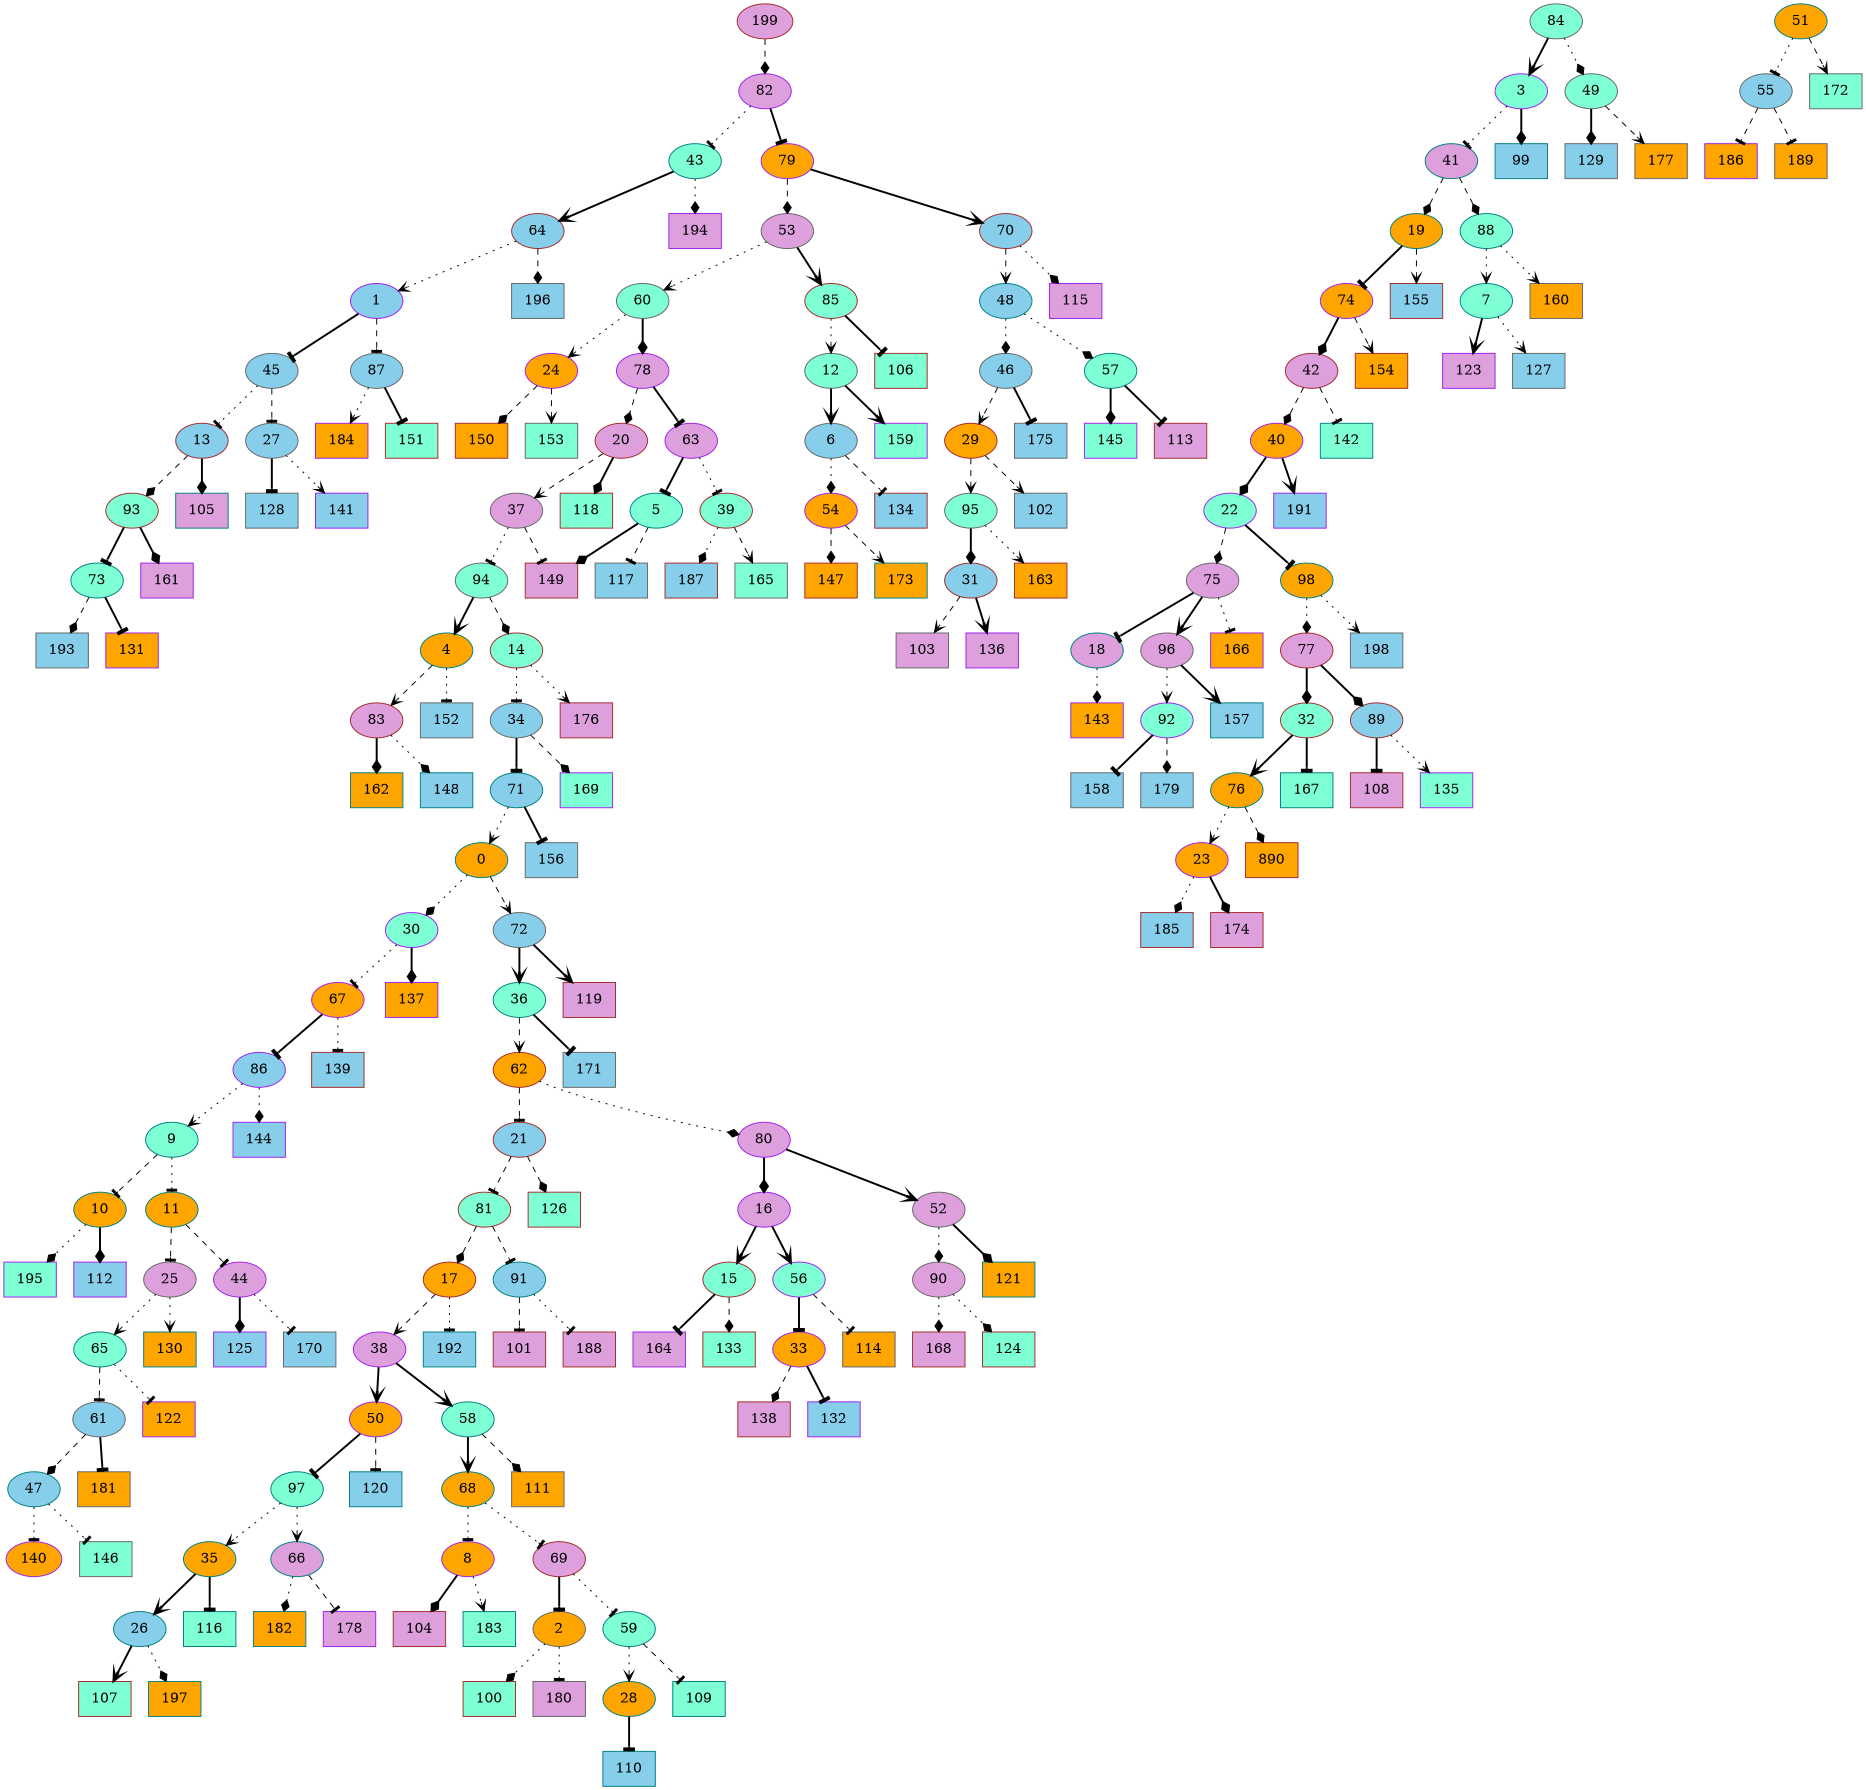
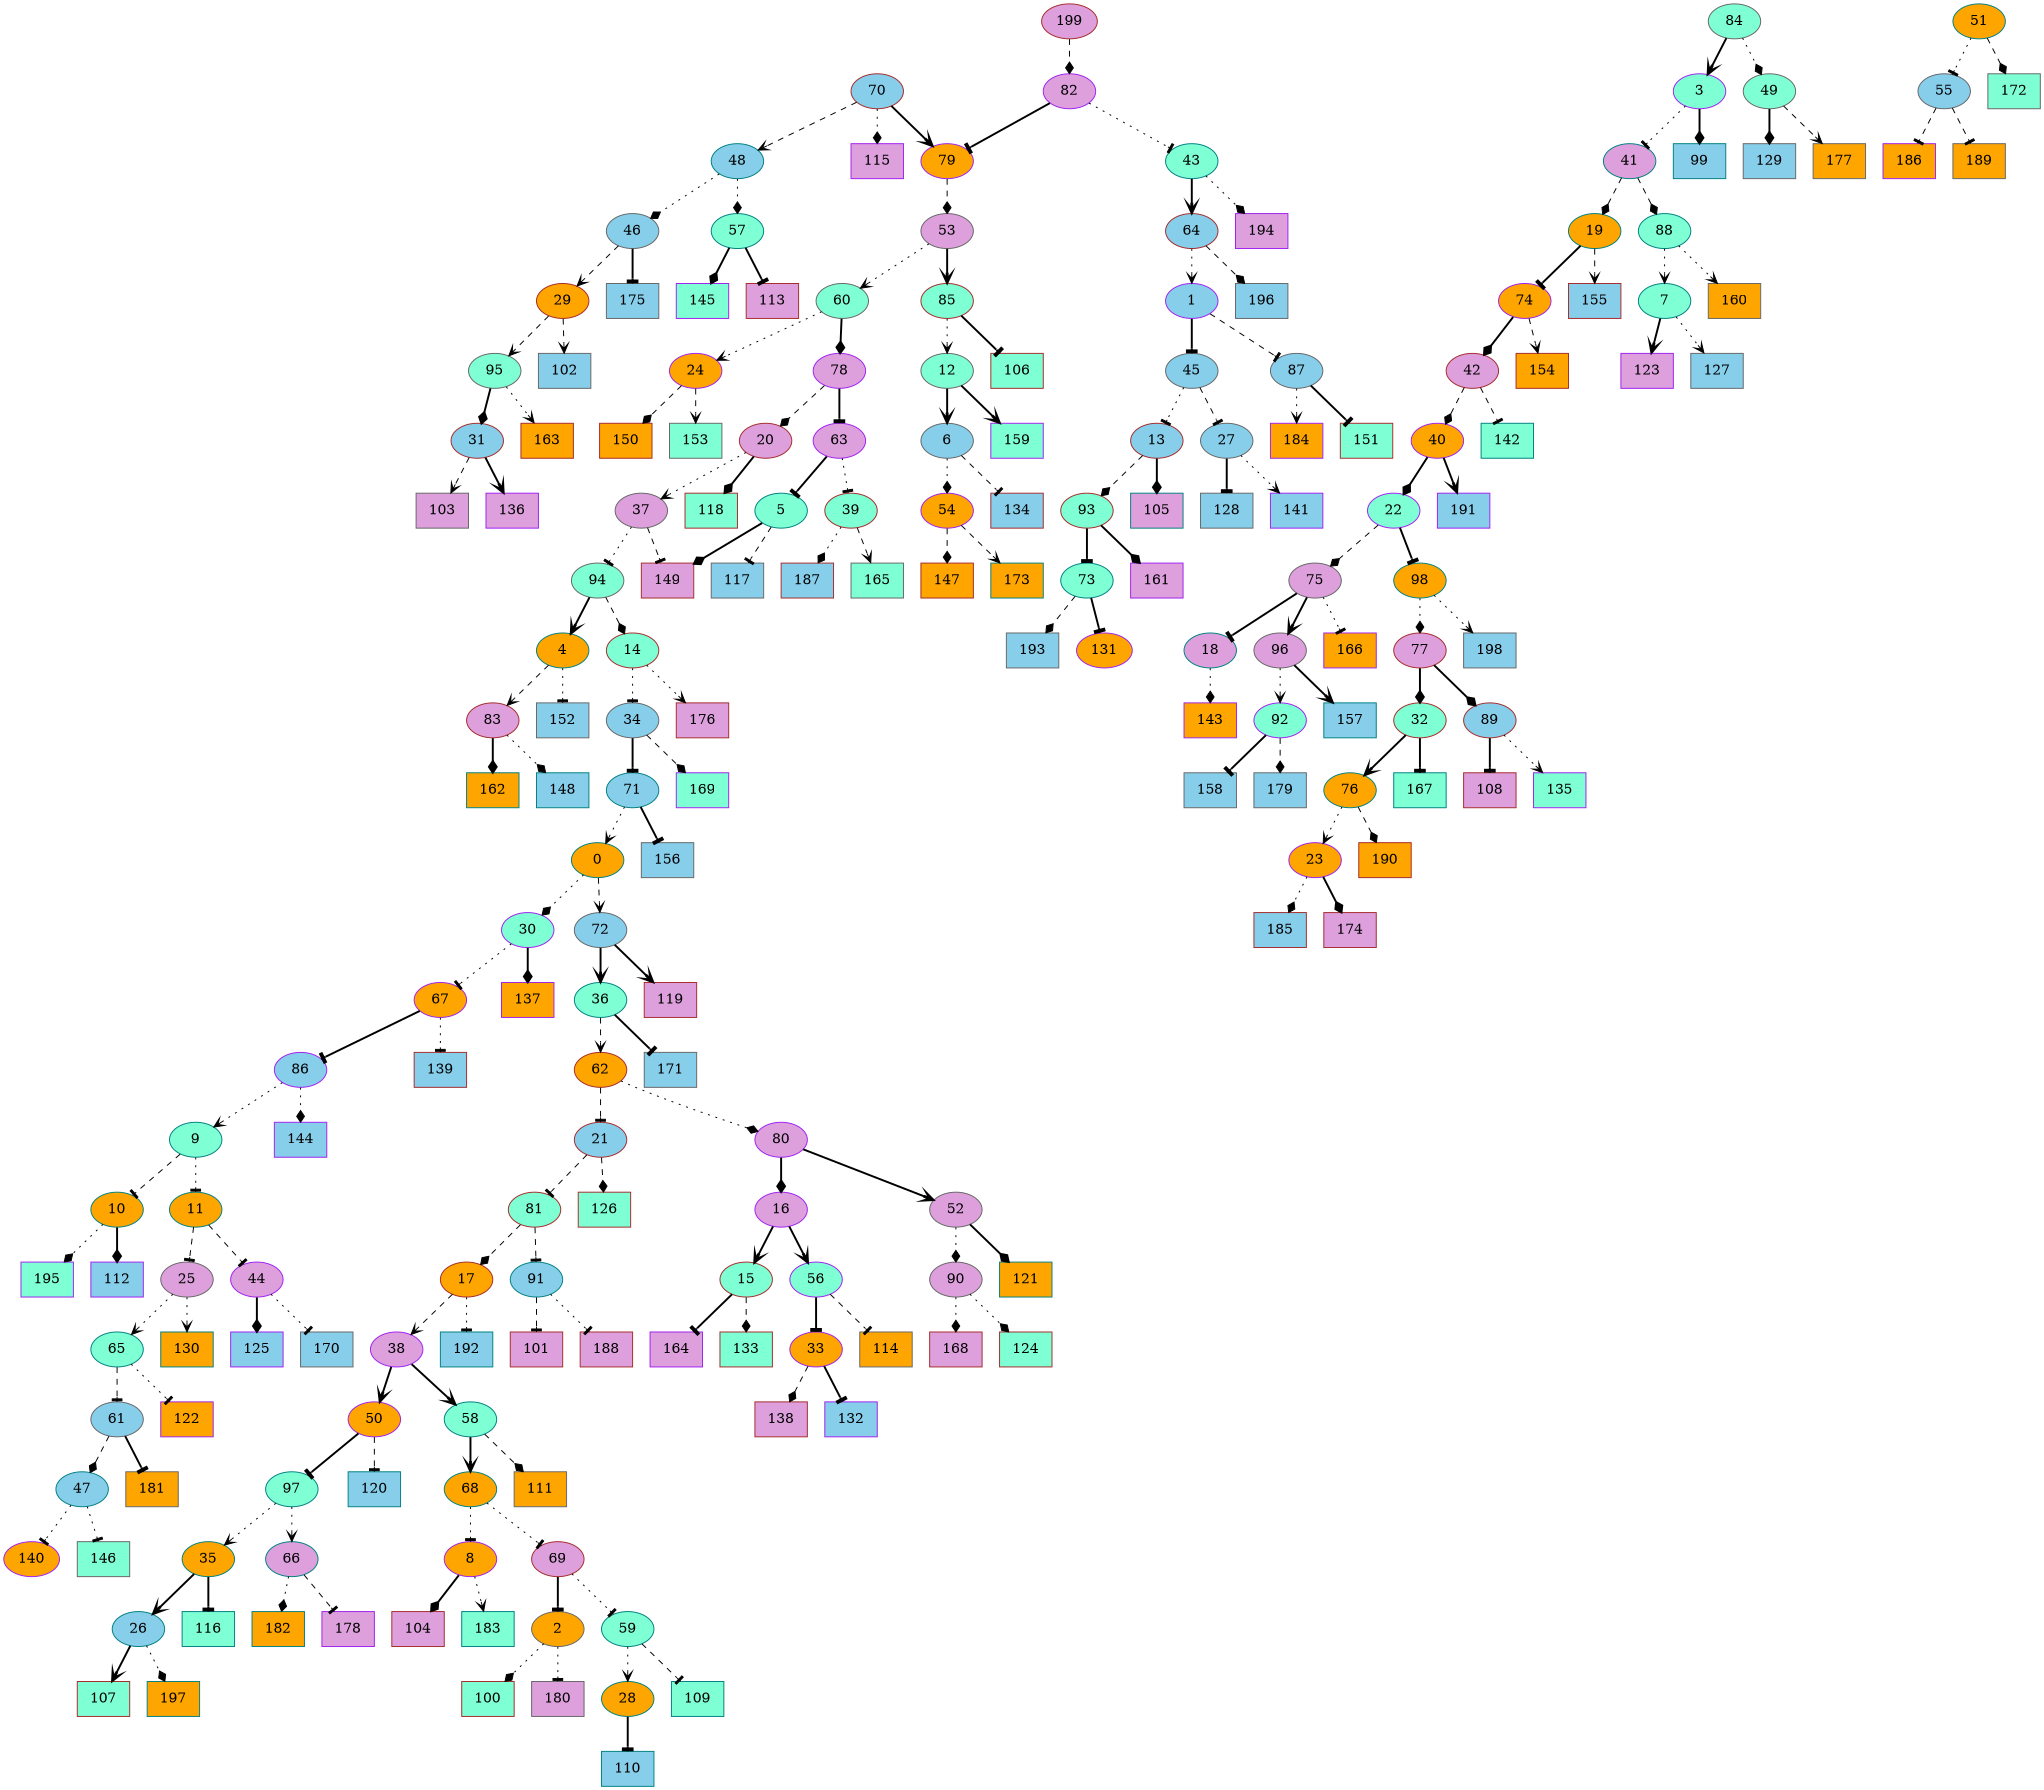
(1816, 51) -> (1994, 51)
(892, 195) -> (909, 123)
(573, 473) -> (708, 473)
(132, 650) -> (1104, 650)
(1272, 860) -> (1385, 860)
